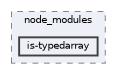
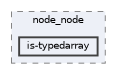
(58, 21) -> (58, 21)
